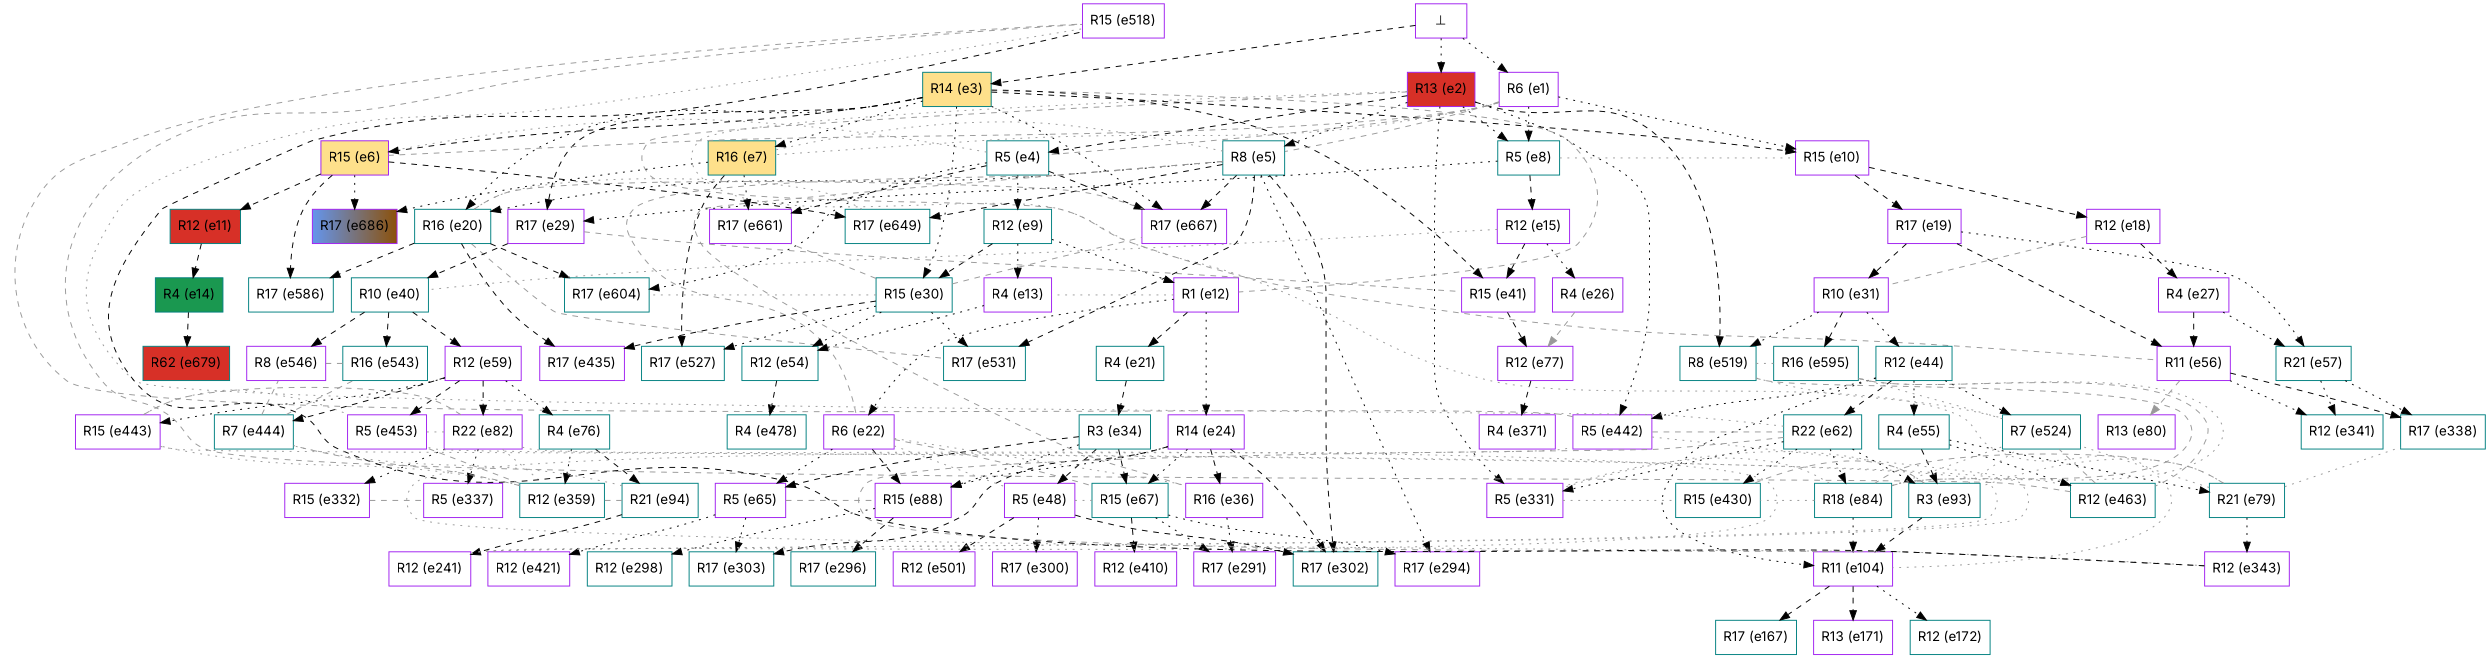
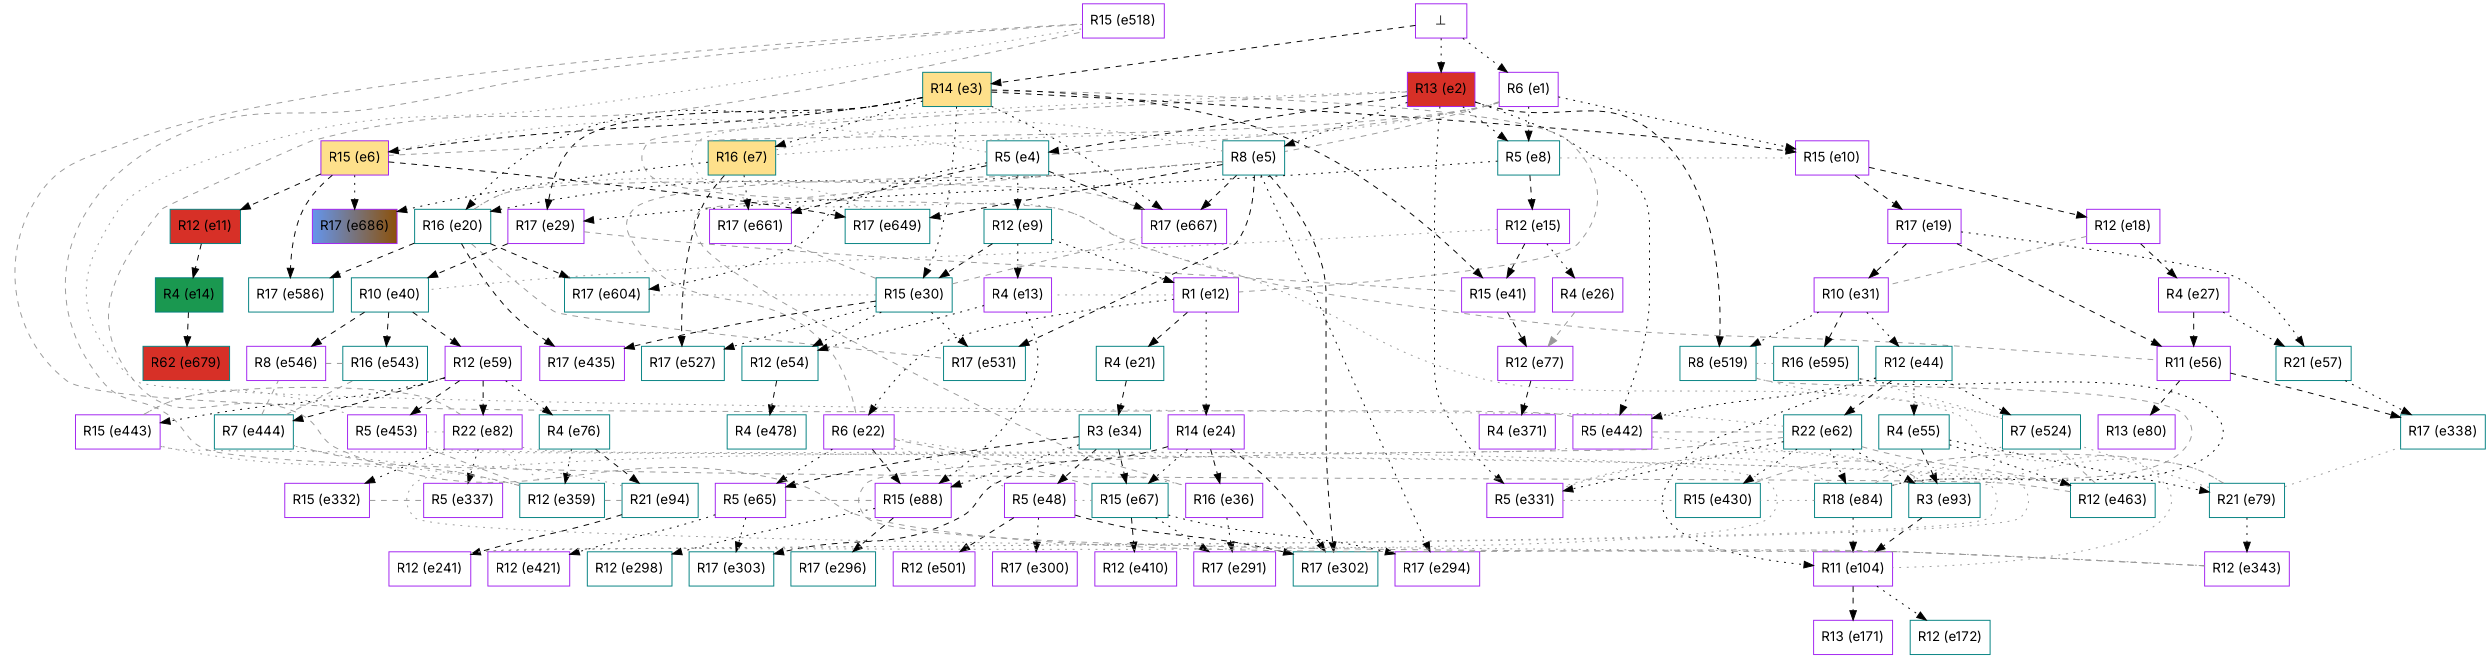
(2174, 387) -> (2165, 397)
(206, 407) -> (206, 407)
(2189, 407) -> (1913, 459)
(2217, 417) -> (2217, 417)
(2342, 432) -> none
(1065, 466) -> (1022, 403)
(1756, 637) -> none
